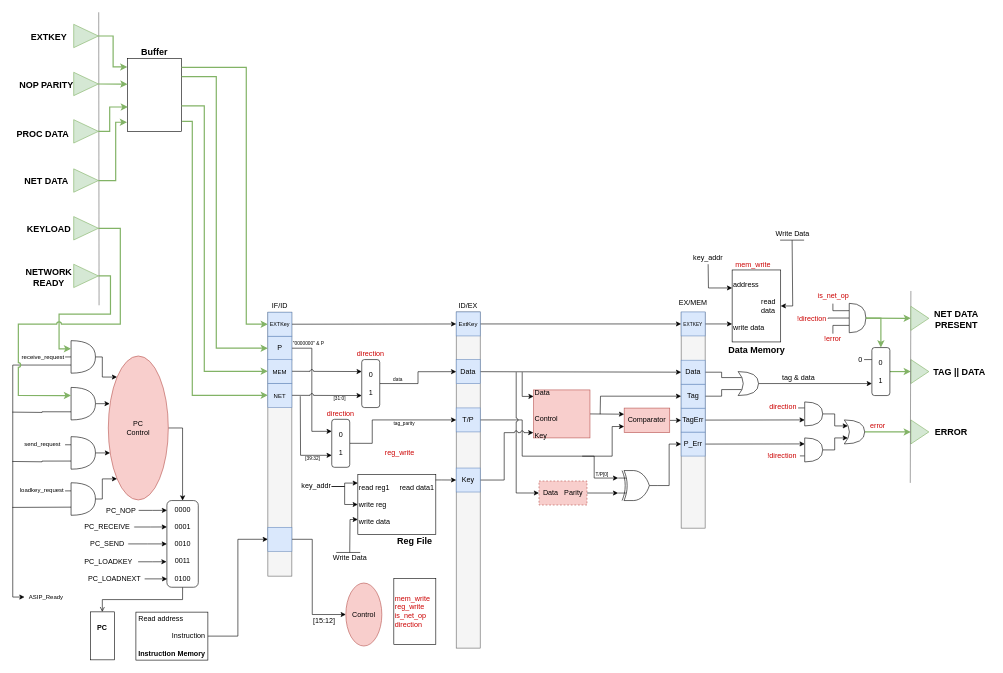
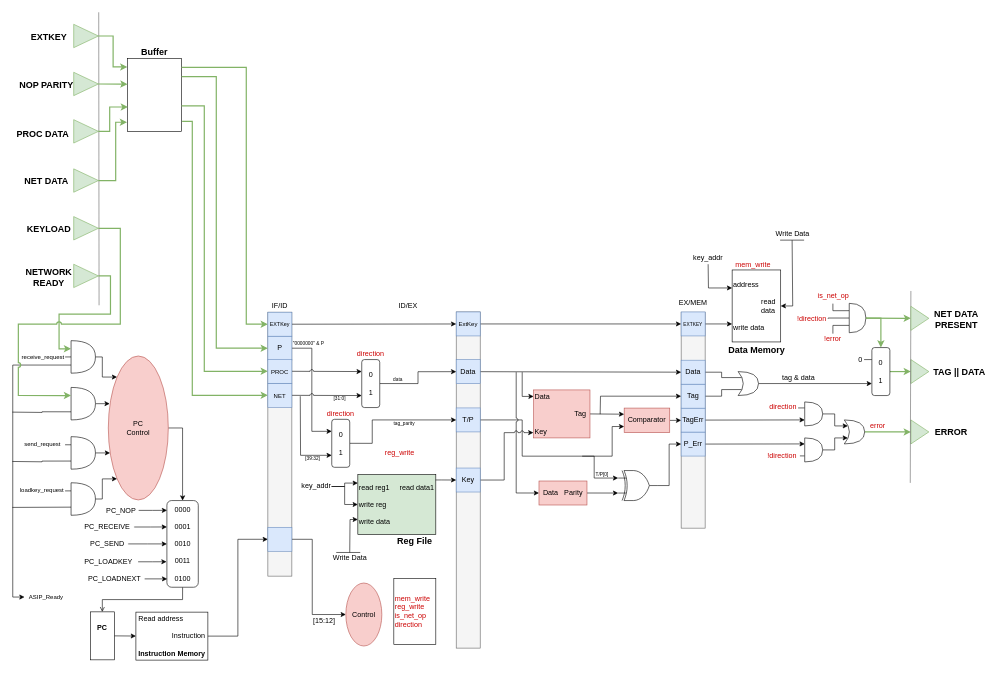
(468, 306) -> (408, 306)
(280, 372) -> (280, 372)
(548, 414) -> (543, 414)
(563, 493) -> (563, 493)
(397, 505) -> (397, 505)
none -> (130, 636)
